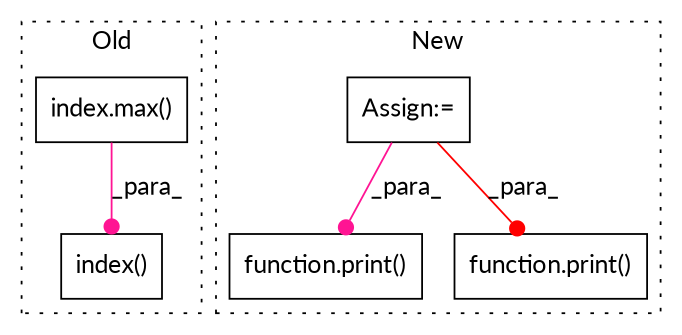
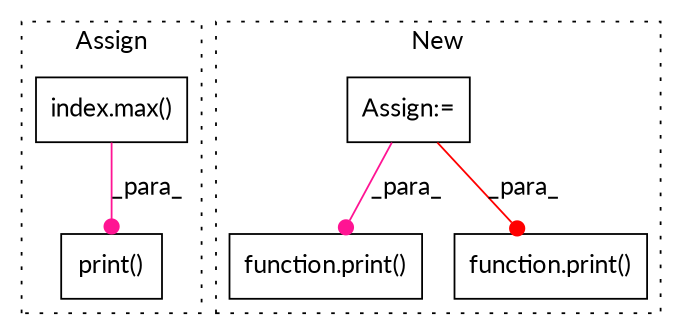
(112, 42) -> (112, 42)
(112, 266) -> (112, 266)
